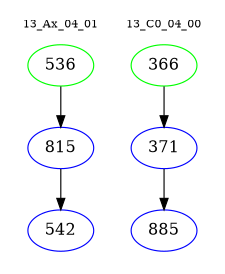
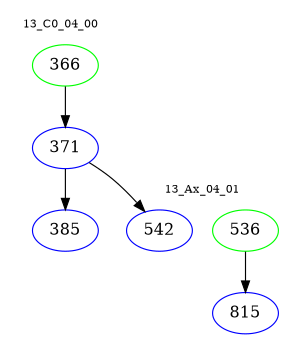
(61, 184) -> (125, 190)
(164, 231) -> (65, 231)
